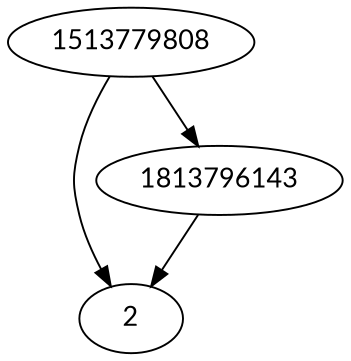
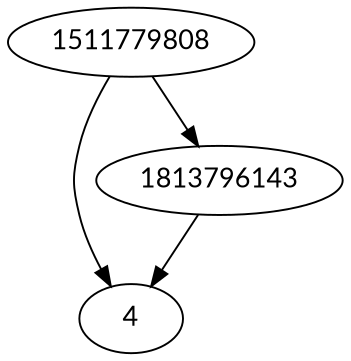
(131, 42) -> (131, 42)
(131, 319) -> (131, 319)
